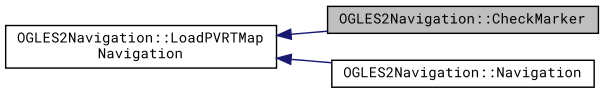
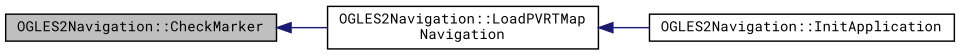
(309, 33) -> (309, 28)
(463, 74) -> (802, 28)
